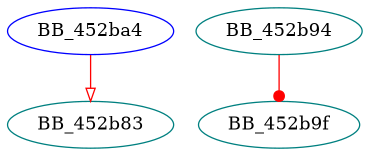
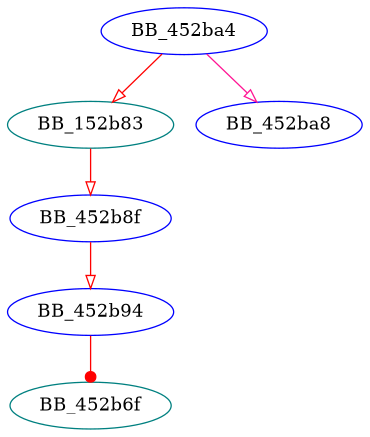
(279, 31) -> (91, 312)
(91, 125) -> (91, 125)
none -> (279, 125)
(279, 125) -> (91, 406)
none -> (91, 218)
